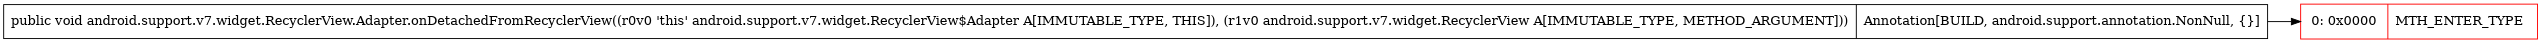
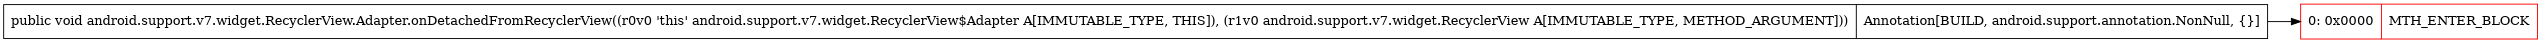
(2459, 21) -> (2459, 21)
